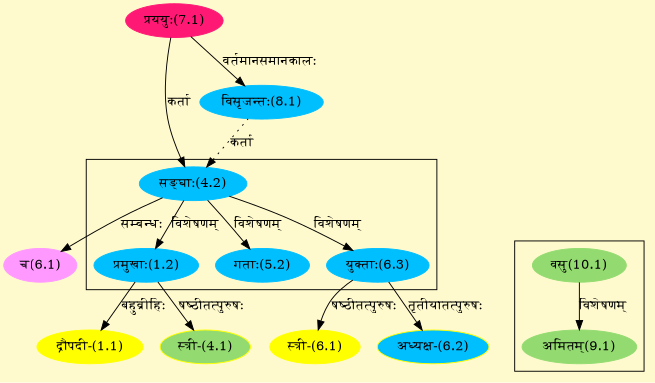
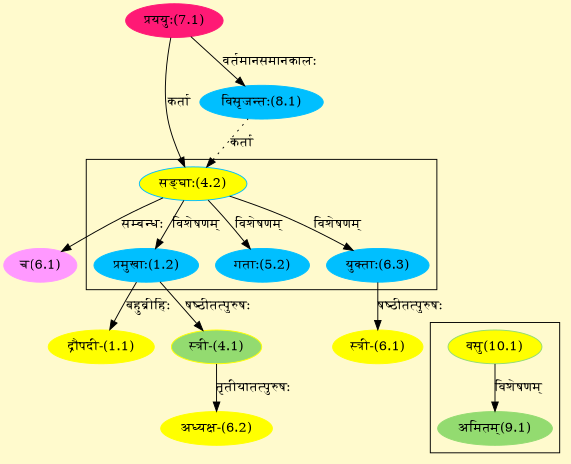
(193, 184) -> (193, 184)
(579, 265) -> (495, 347)
(403, 302) -> (217, 383)
(433, 347) -> (217, 428)
